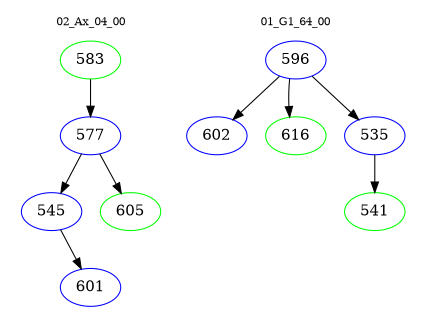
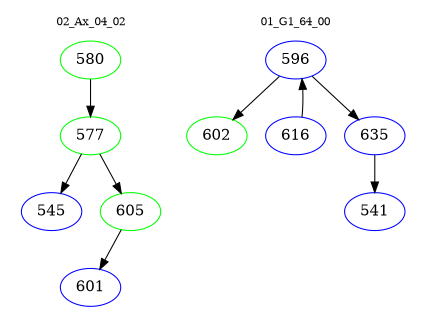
(91, 23) -> (91, 23)
(91, 60) -> (91, 60)
(289, 93) -> (303, 103)
(91, 136) -> (91, 136)
(217, 136) -> (217, 136)
(296, 136) -> (296, 136)
(375, 136) -> (375, 136)
(375, 212) -> (375, 212)
(68, 245) -> (113, 245)
